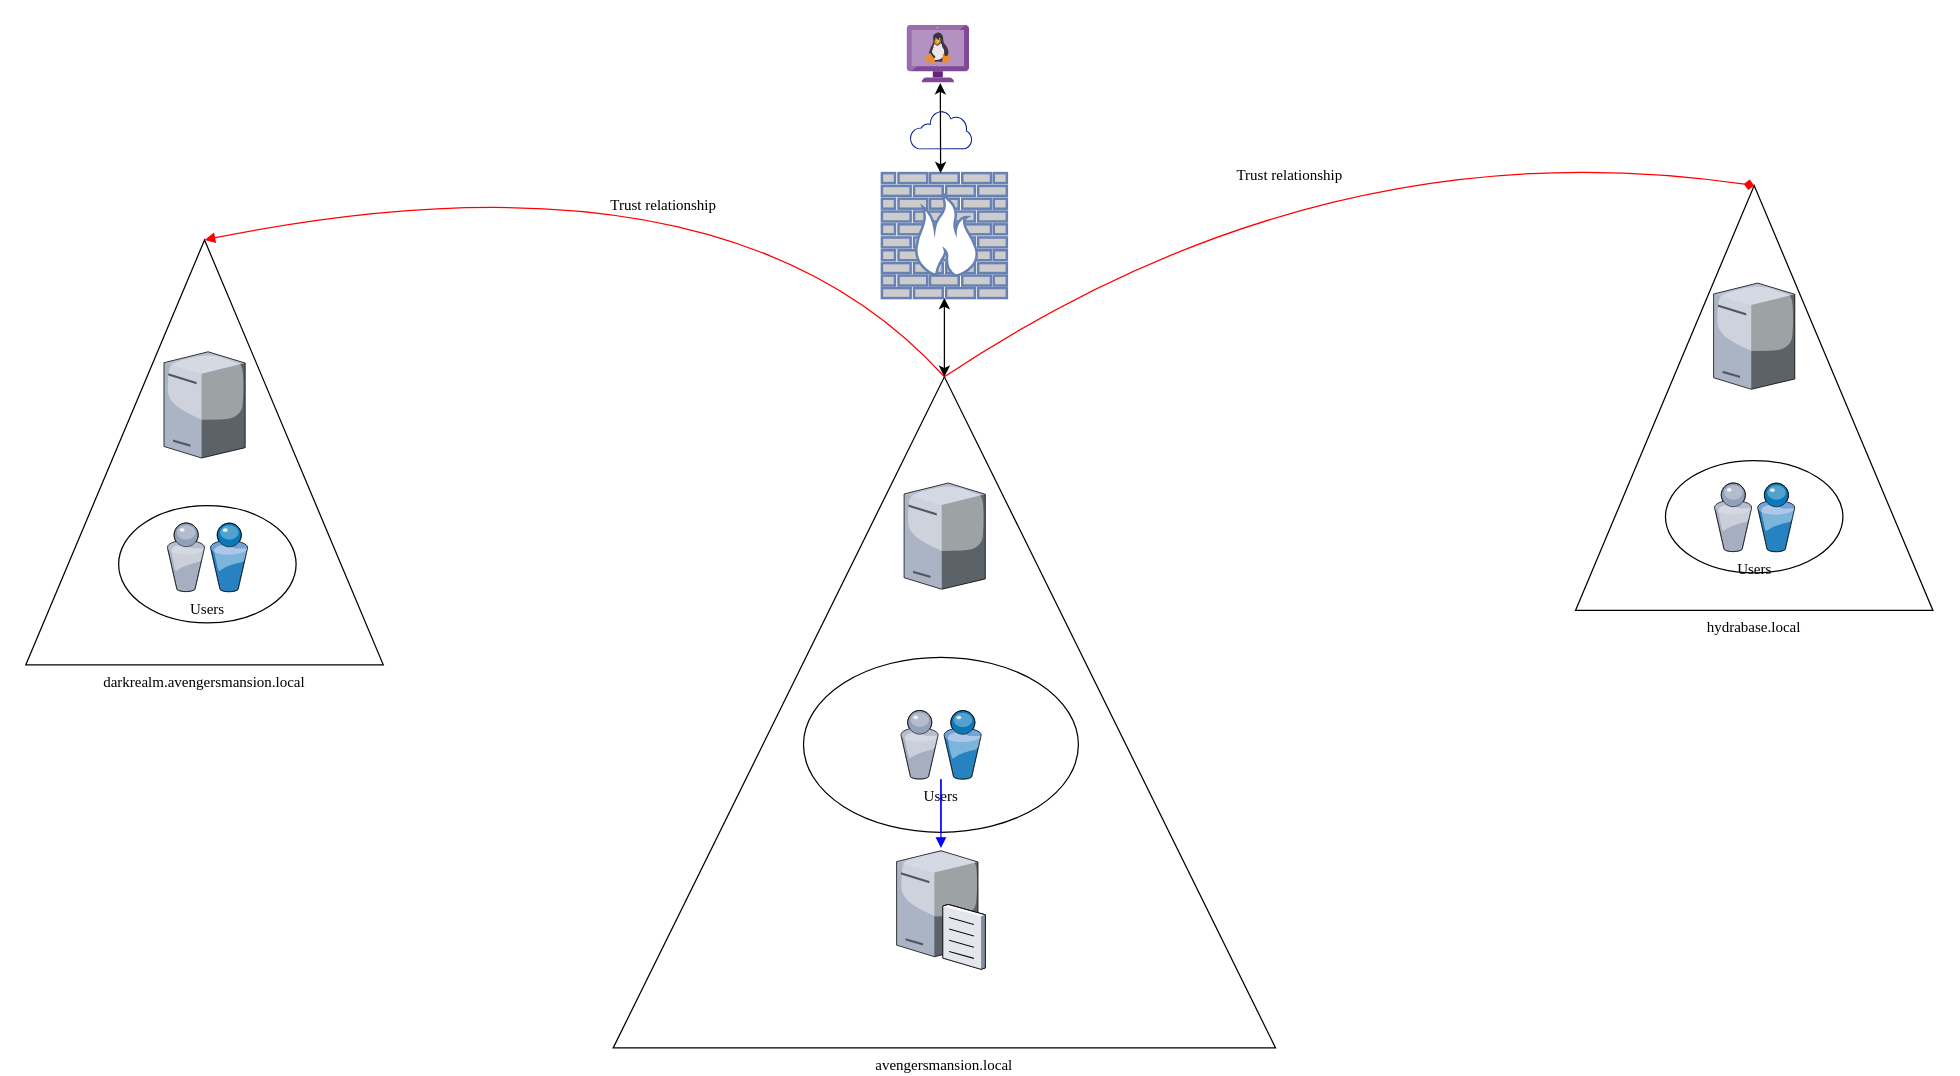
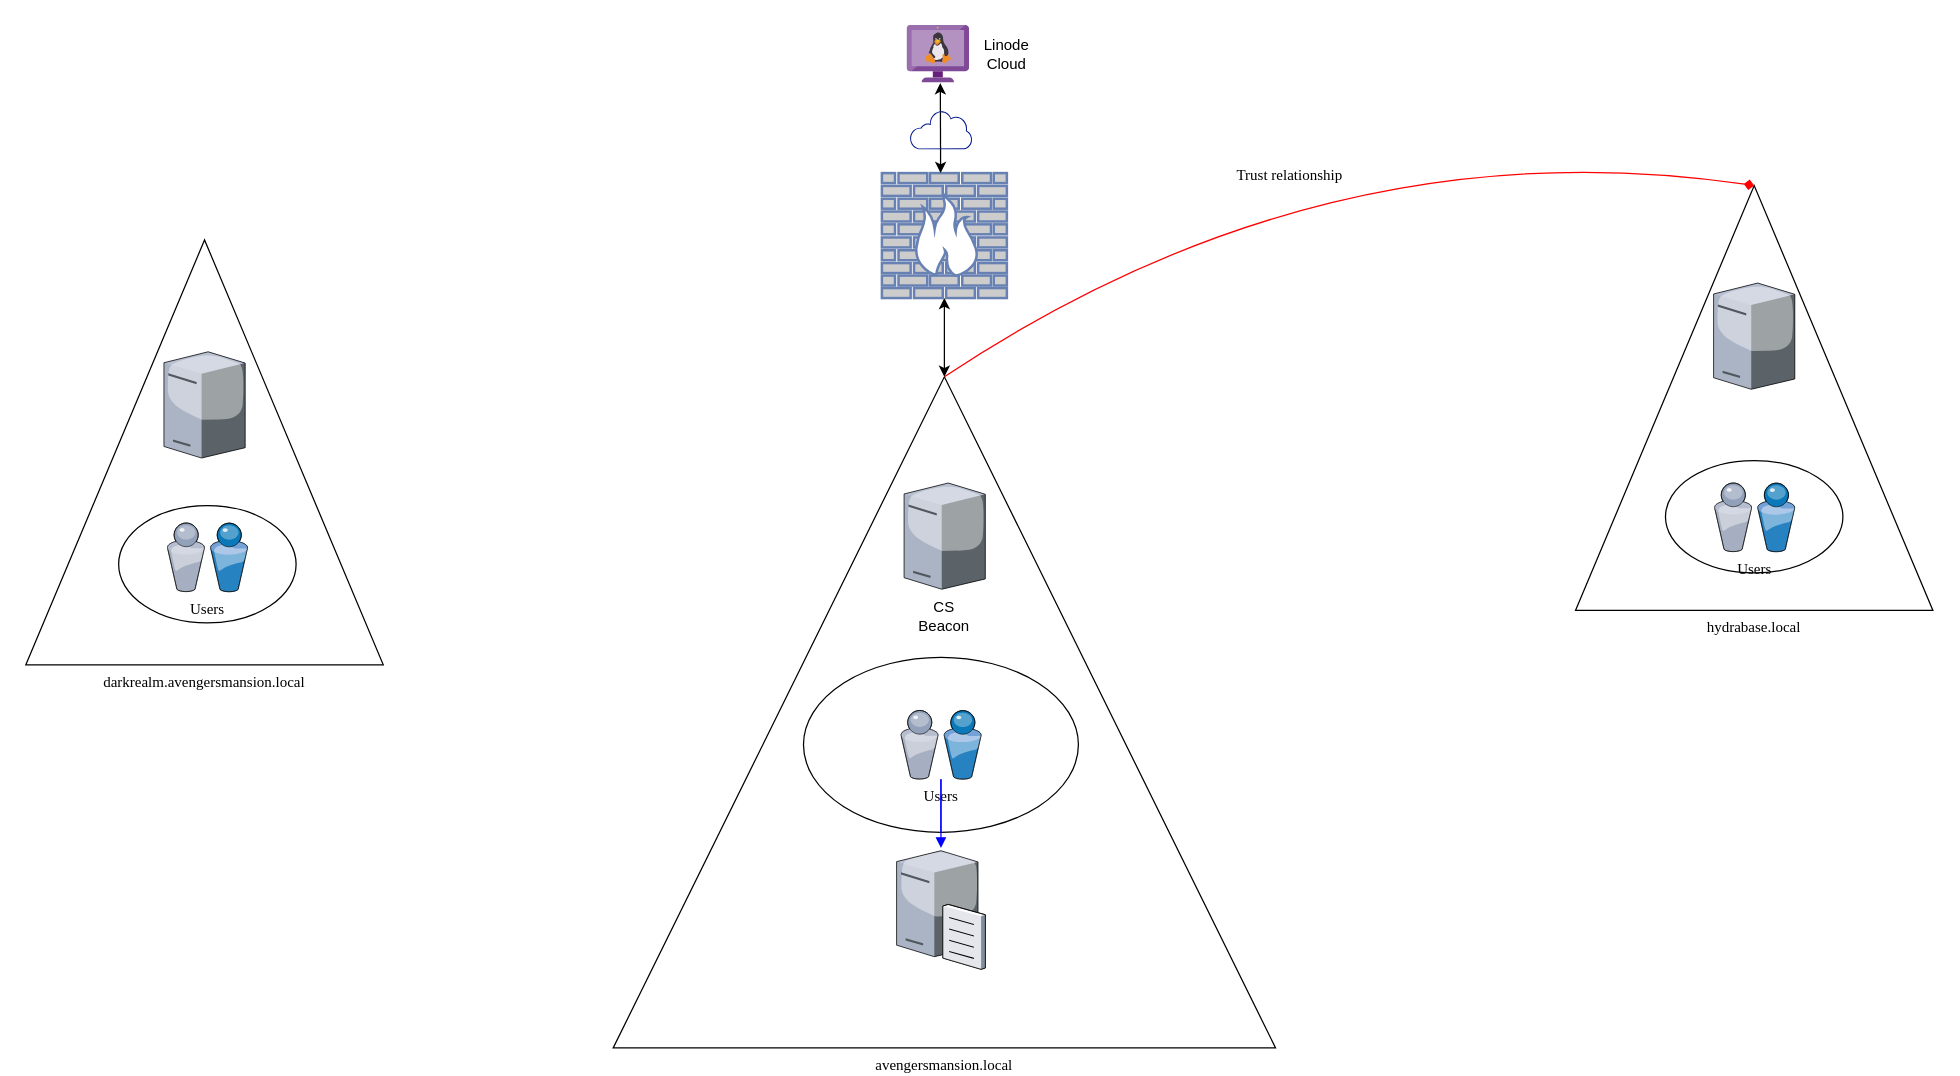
none -> (1007, 54)
(600, 214) -> none
none -> (945, 617)
